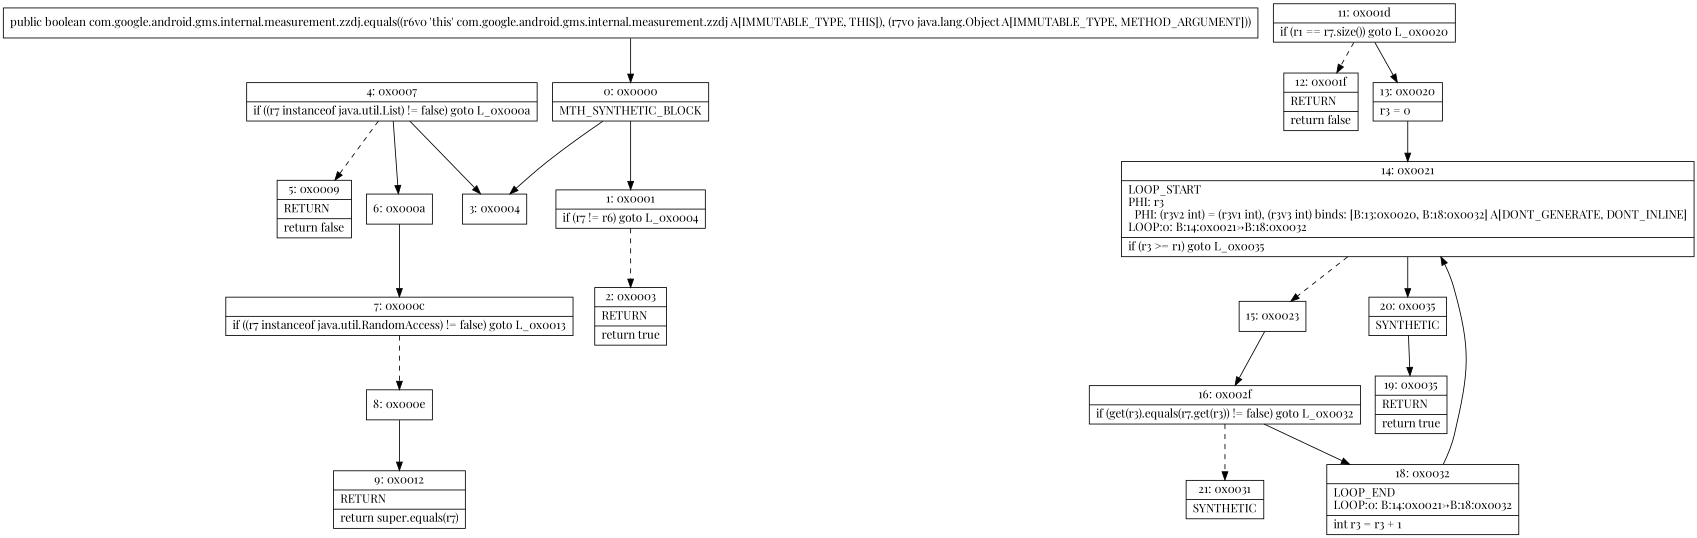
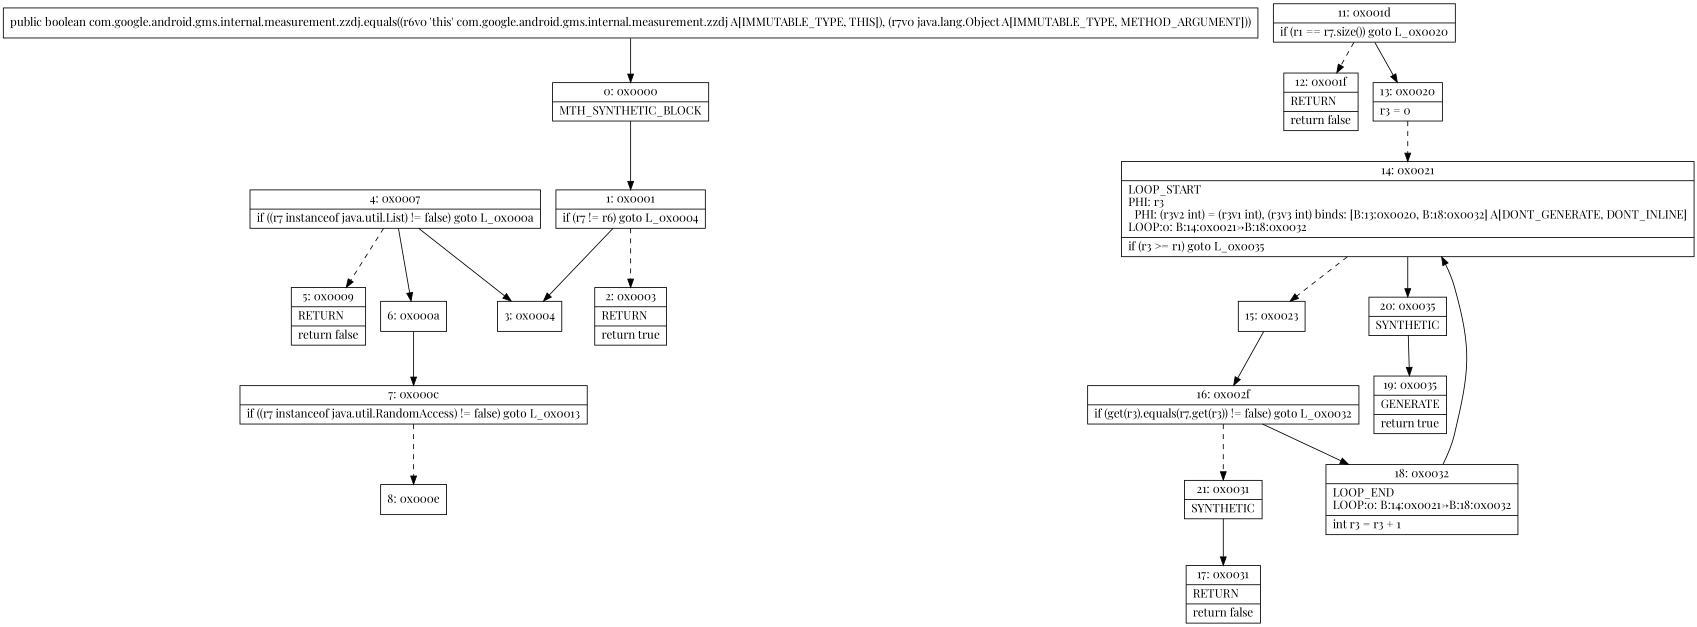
(1408, 137) -> (1408, 137)
(558, 153) -> (581, 262)
(1405, 404) -> (1410, 404)
(399, 500) -> none
none -> (1223, 594)
